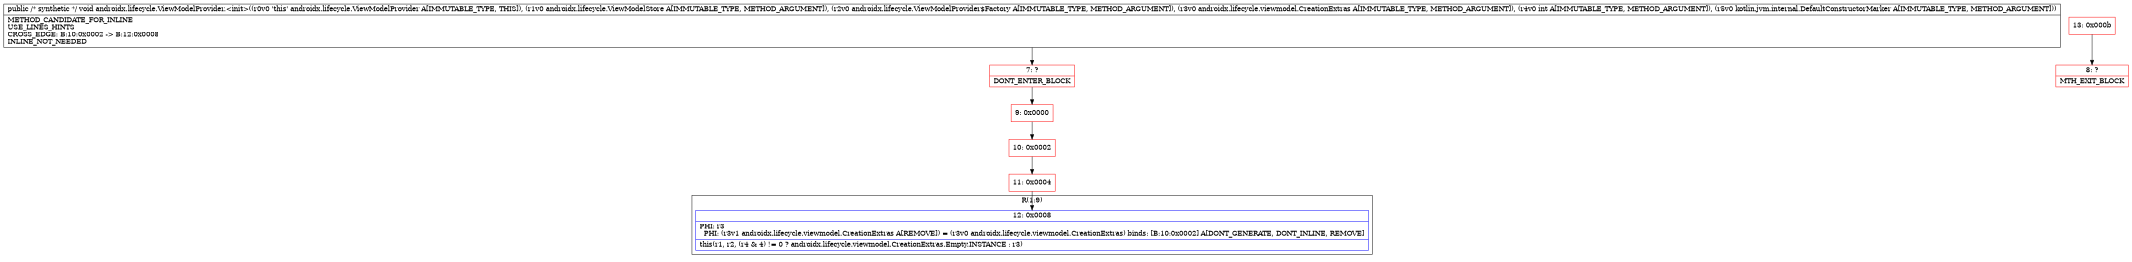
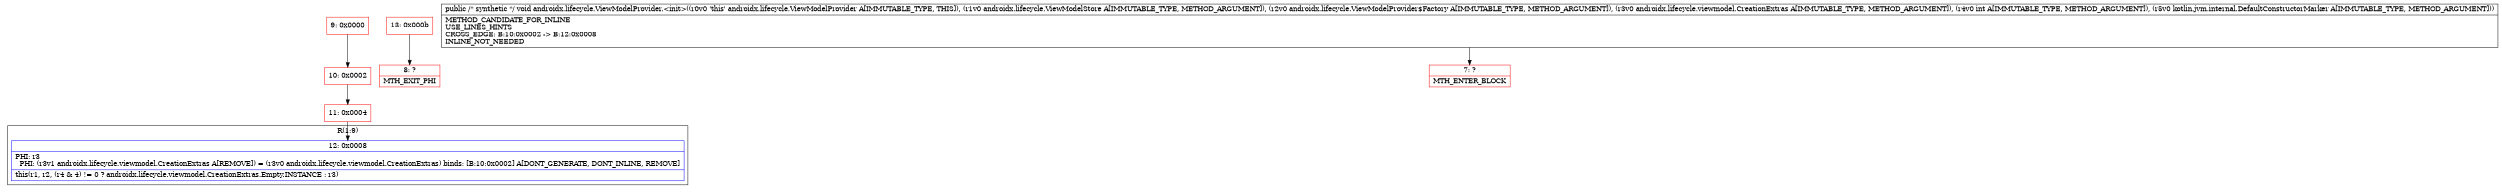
(1032, 81) -> (1470, 81)
(2092, 81) -> (410, 81)
(1032, 93) -> none
